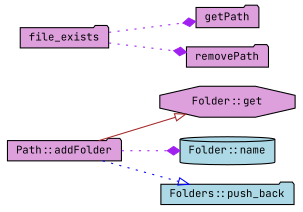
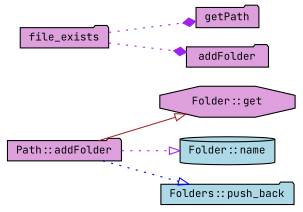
(227, 57) -> (227, 57)
(144, 151) -> (144, 151)
